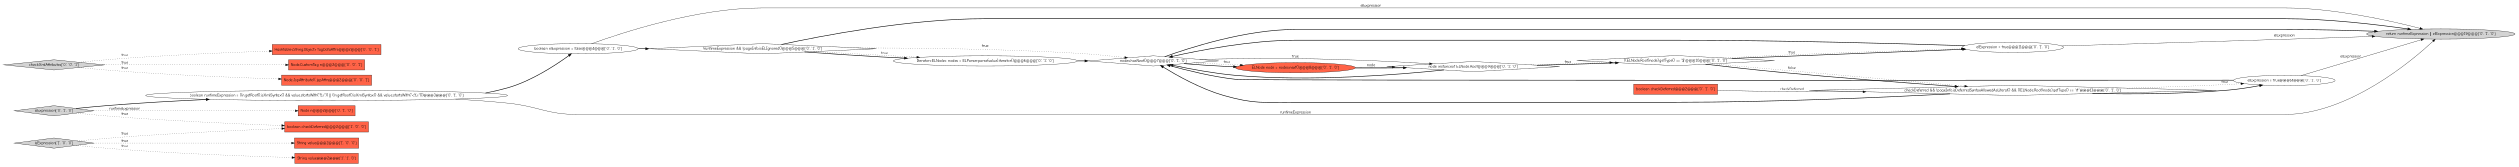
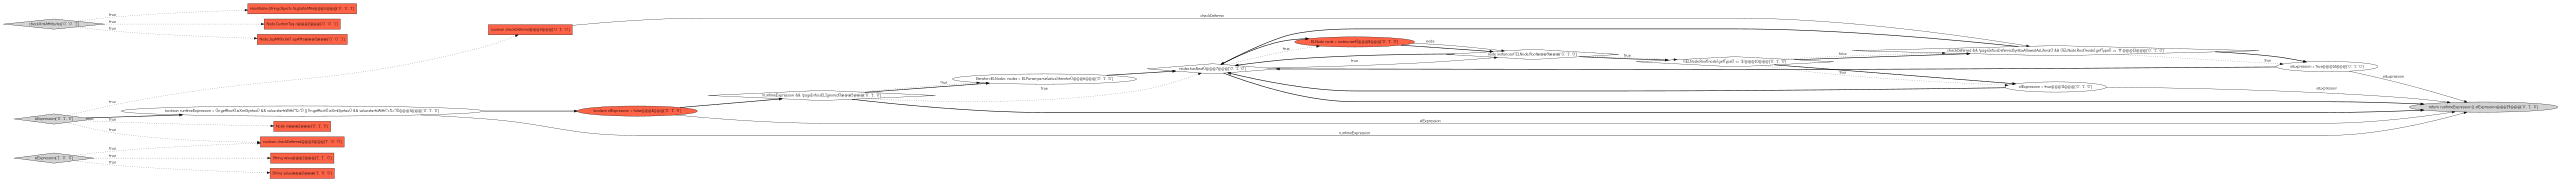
(578, 49) -> (637, 111)
none -> (292, 80)
(125, 109) -> (113, 120)
